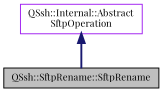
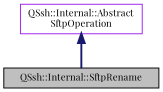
(81, 78) -> (81, 78)
